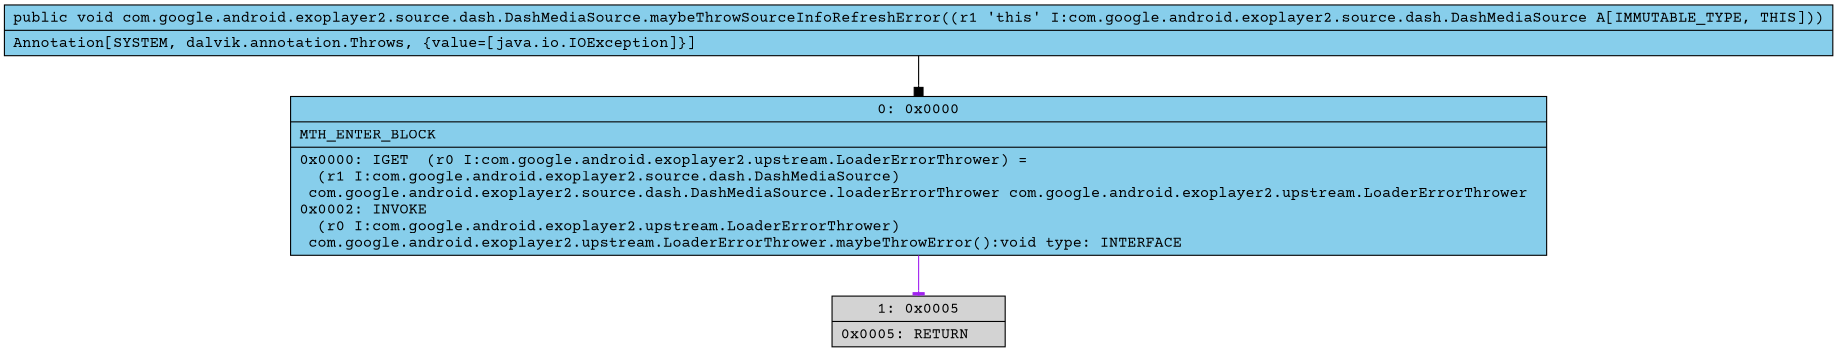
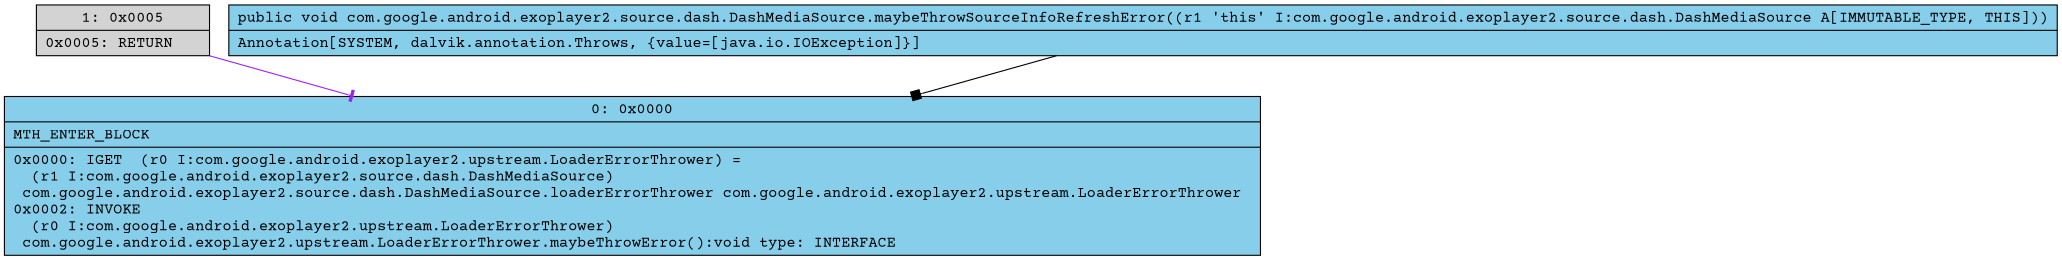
(919, 273) -> (279, 75)
